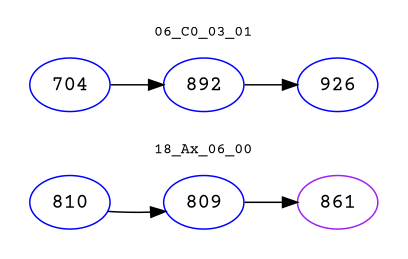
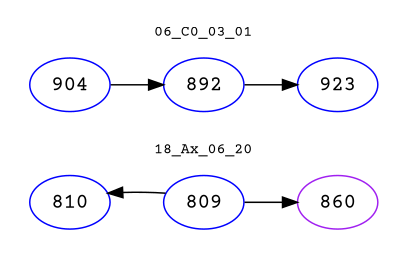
(70, 85) -> (70, 85)
(338, 85) -> (338, 85)
(204, 149) -> (204, 149)
(338, 202) -> (338, 202)
(129, 212) -> (144, 192)
